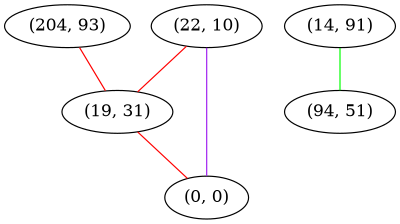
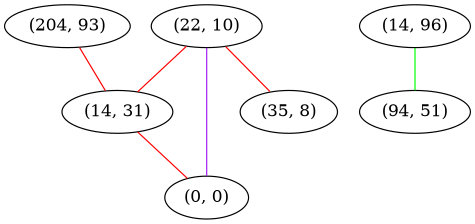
(340, 26) -> (415, 26)
(117, 112) -> (117, 112)
none -> (289, 112)
